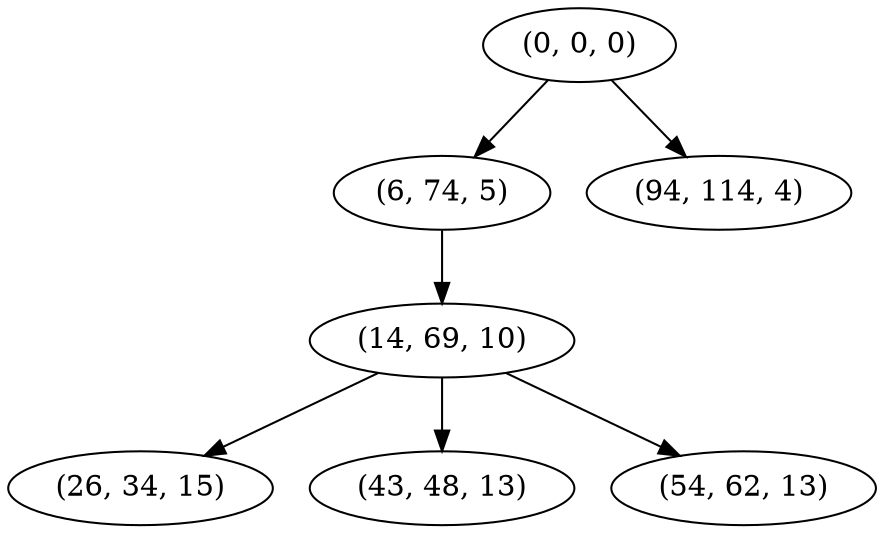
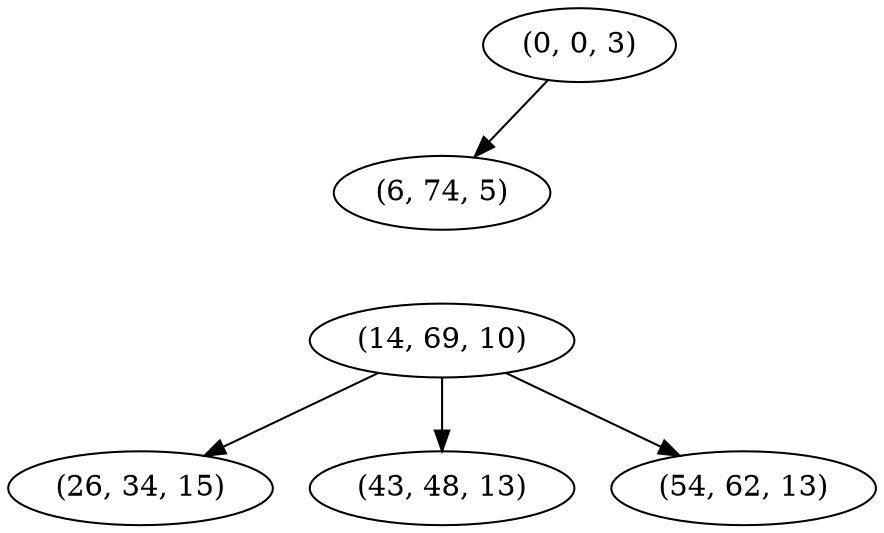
(580, 45) -> (580, 45)
(719, 193) -> none
(442, 257) -> none
